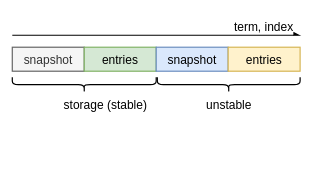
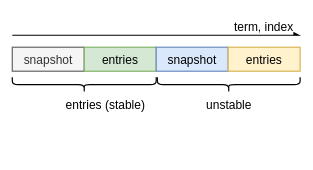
(106, 104) -> (106, 104)
